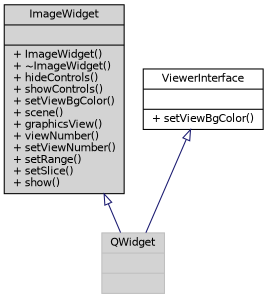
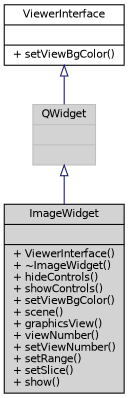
(58, 55) -> (64, 254)
(114, 218) -> (64, 190)
